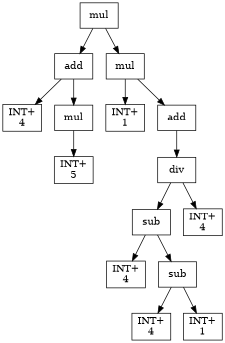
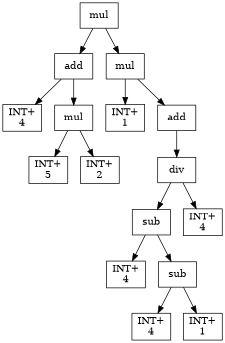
none -> (100, 170)
